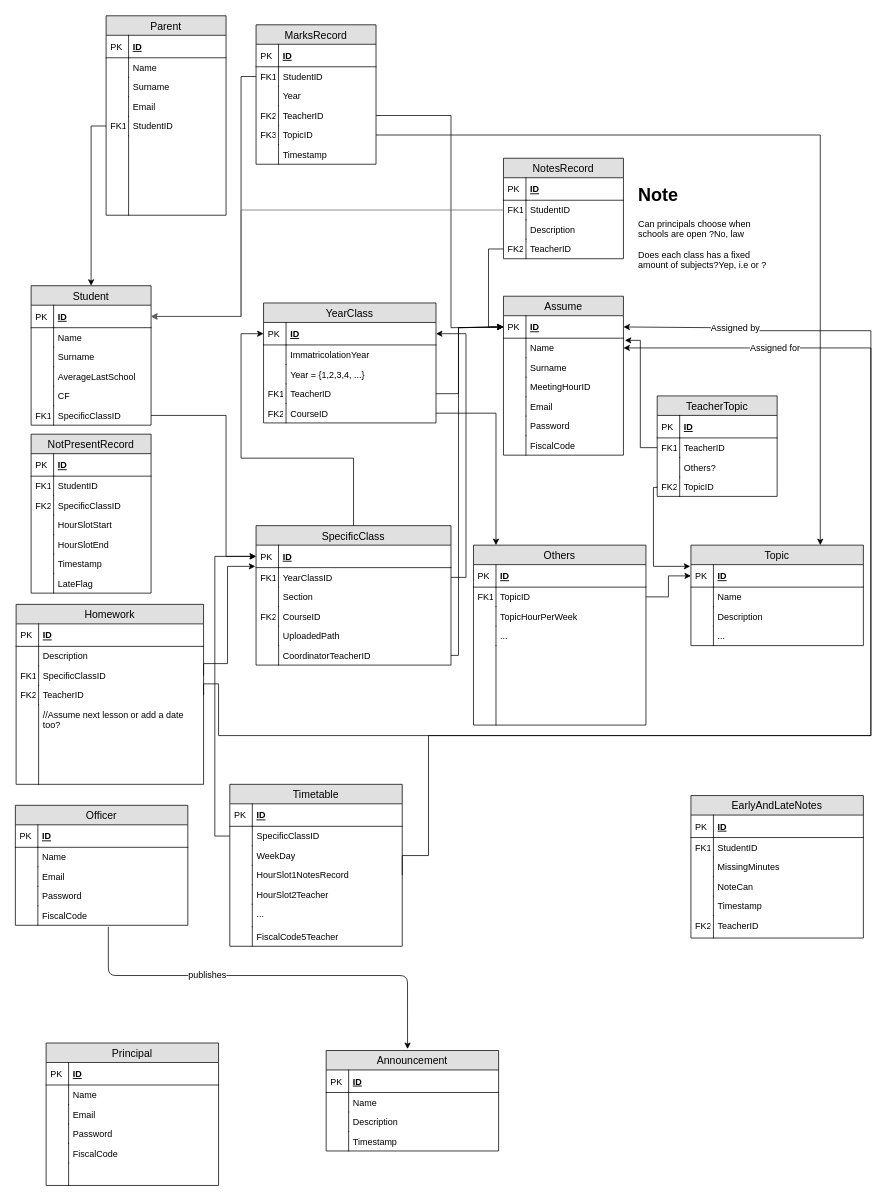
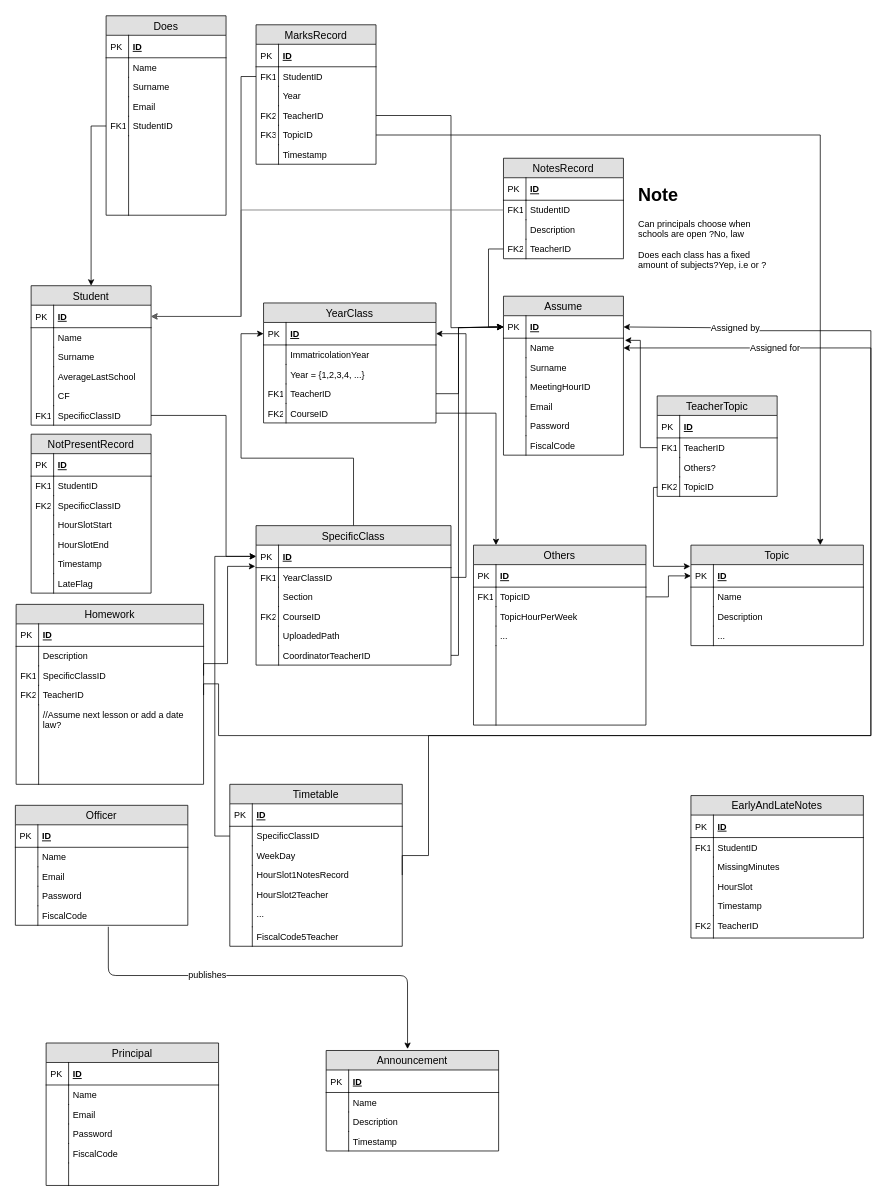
(166, 26) -> (166, 26)
(120, 715) -> (120, 715)
(735, 887) -> (737, 887)
